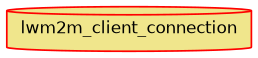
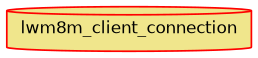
(129, 29) -> (129, 29)
